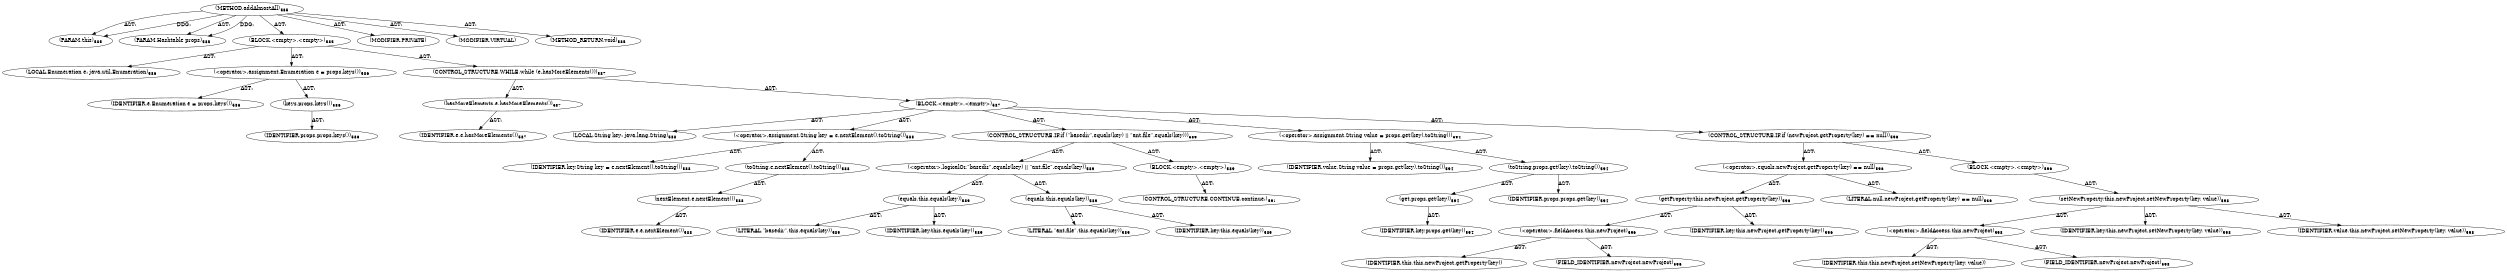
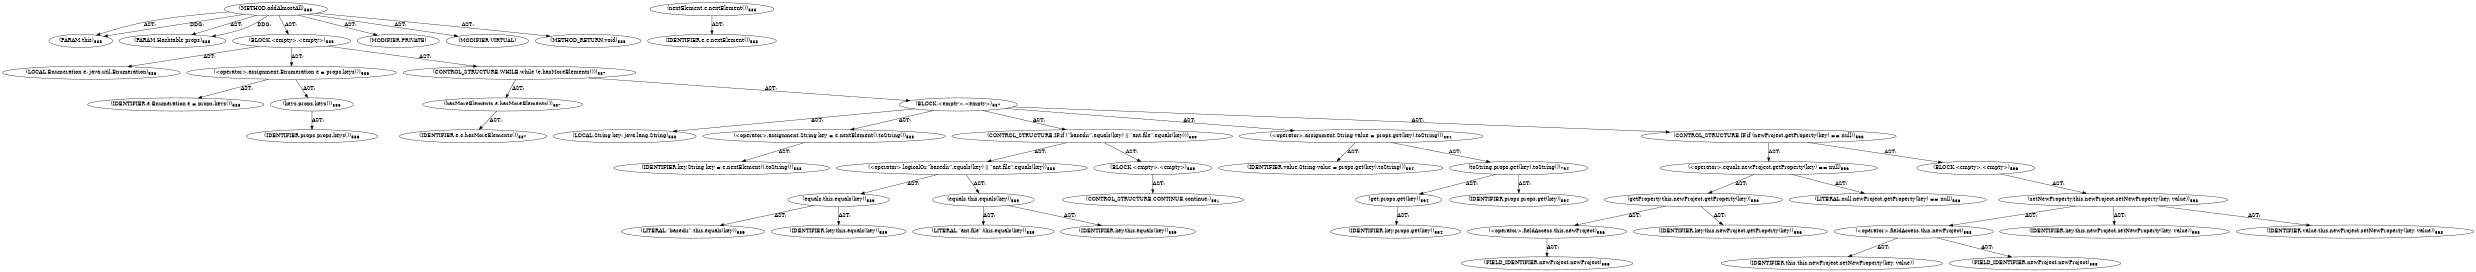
(1605, 167) -> (1565, 167)
(797, 168) -> none
(1434, 263) -> none
